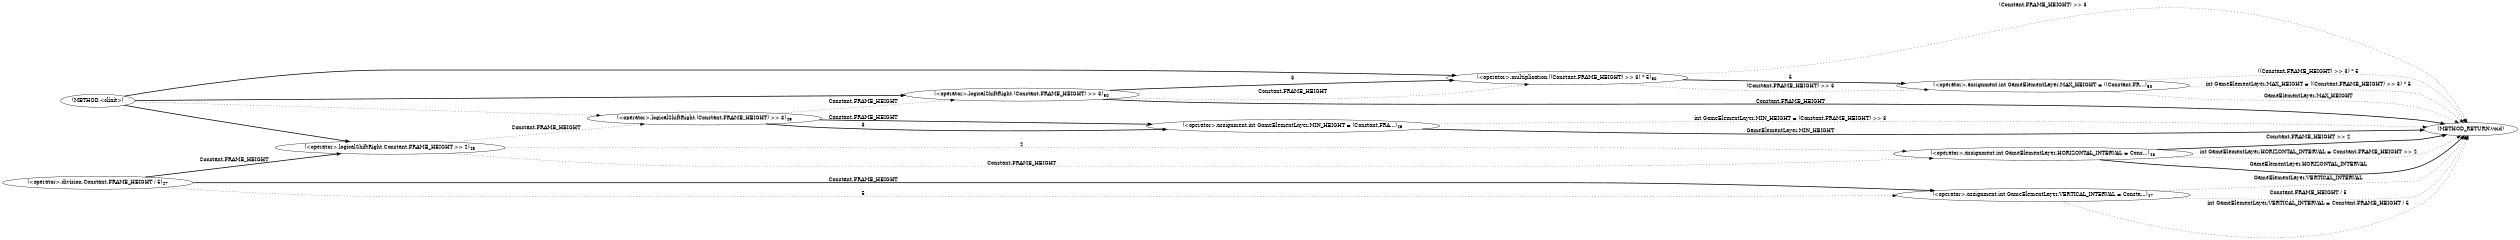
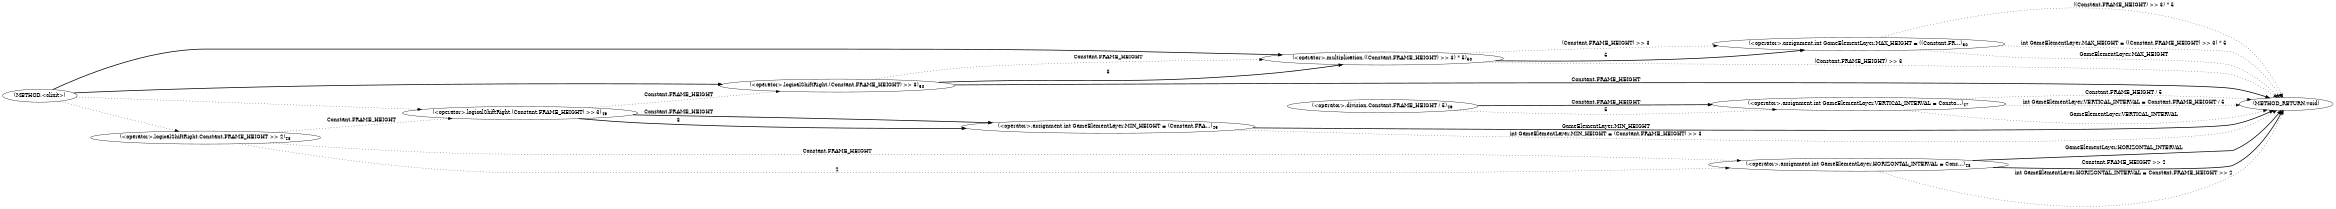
(235, 124) -> (117, 116)
(241, 166) -> none
(165, 182) -> (1450, 106)
